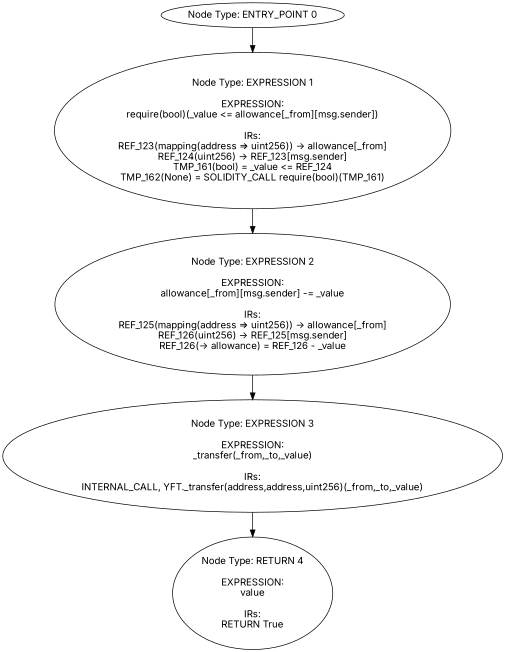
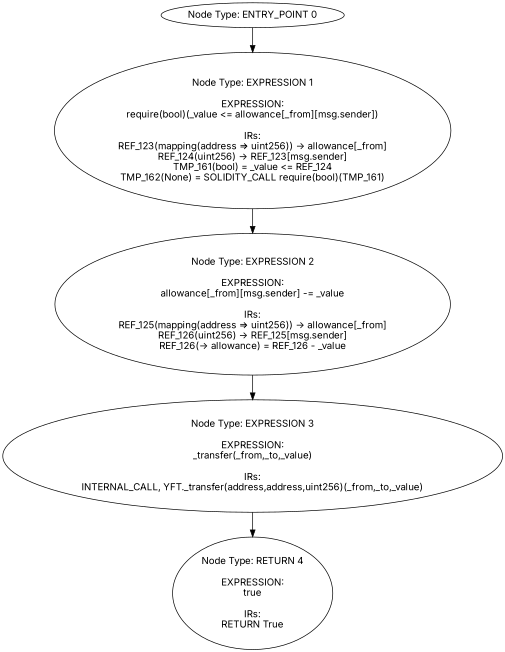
(253, 593) -> (253, 593)
